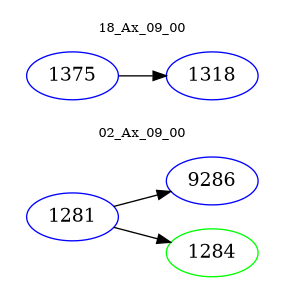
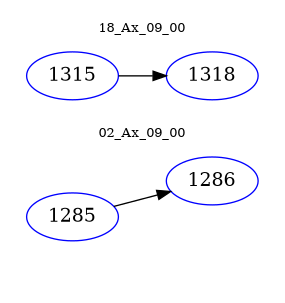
(73, 76) -> (73, 76)
(212, 181) -> (212, 181)
(73, 217) -> (73, 217)
(212, 253) -> none
